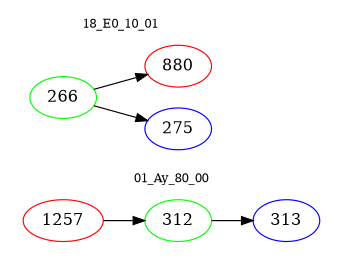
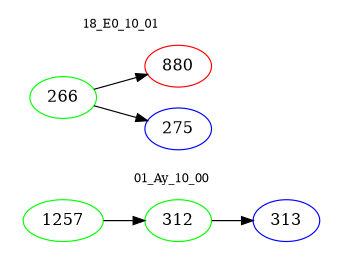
(171, 179) -> (171, 179)
(63, 221) -> (63, 221)
